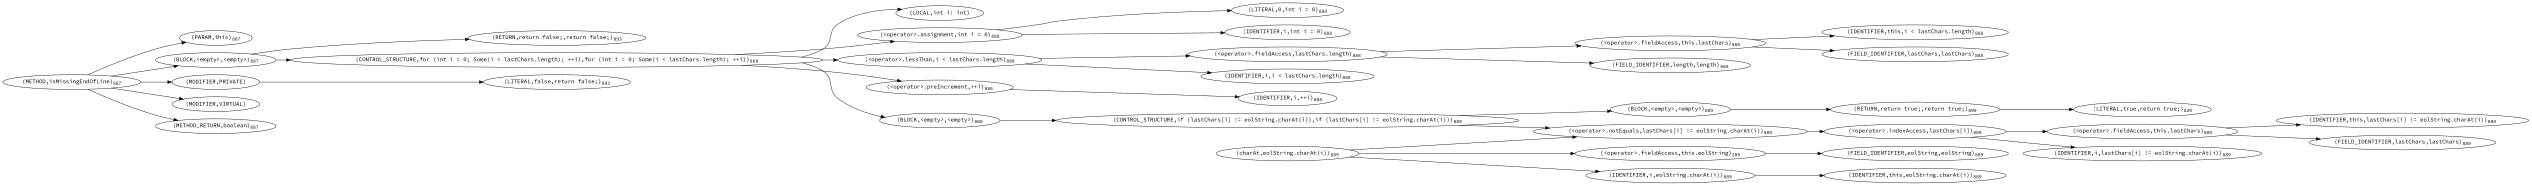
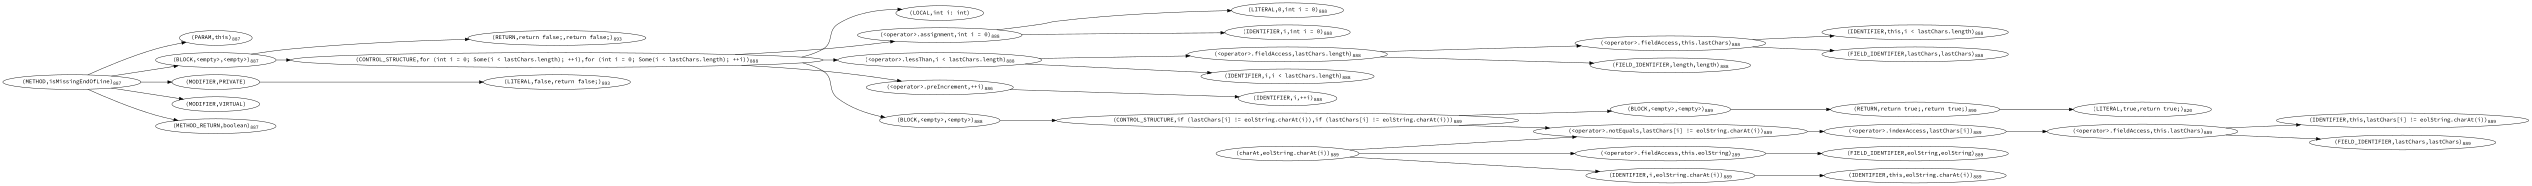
(2142, 154) -> none
